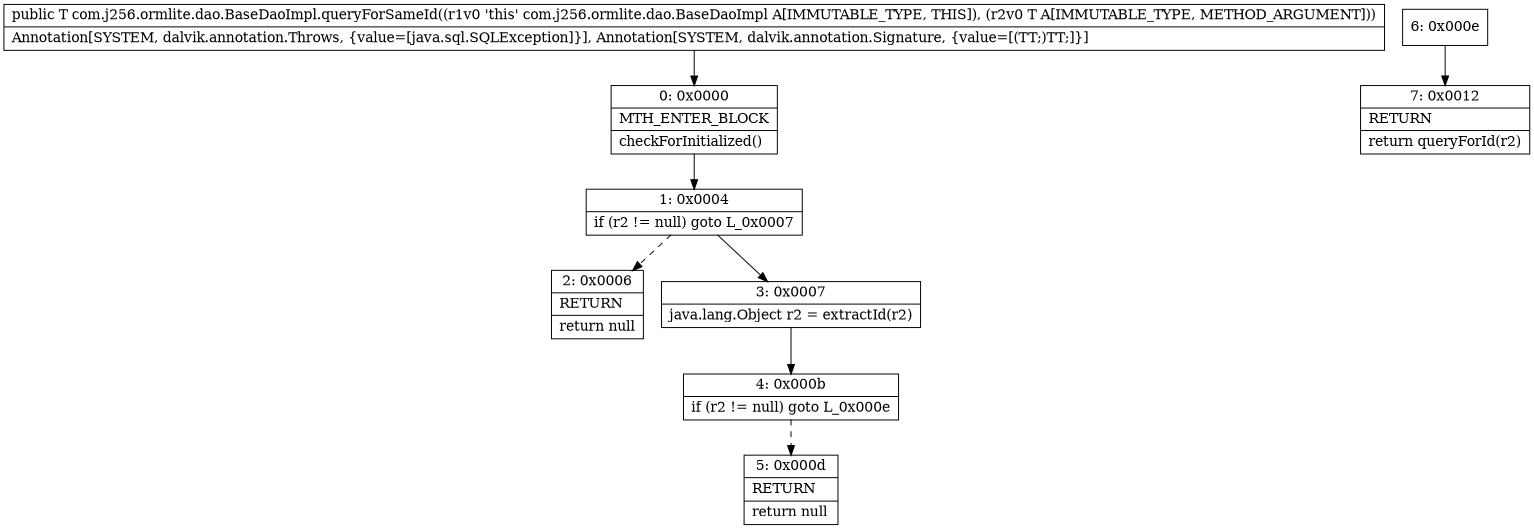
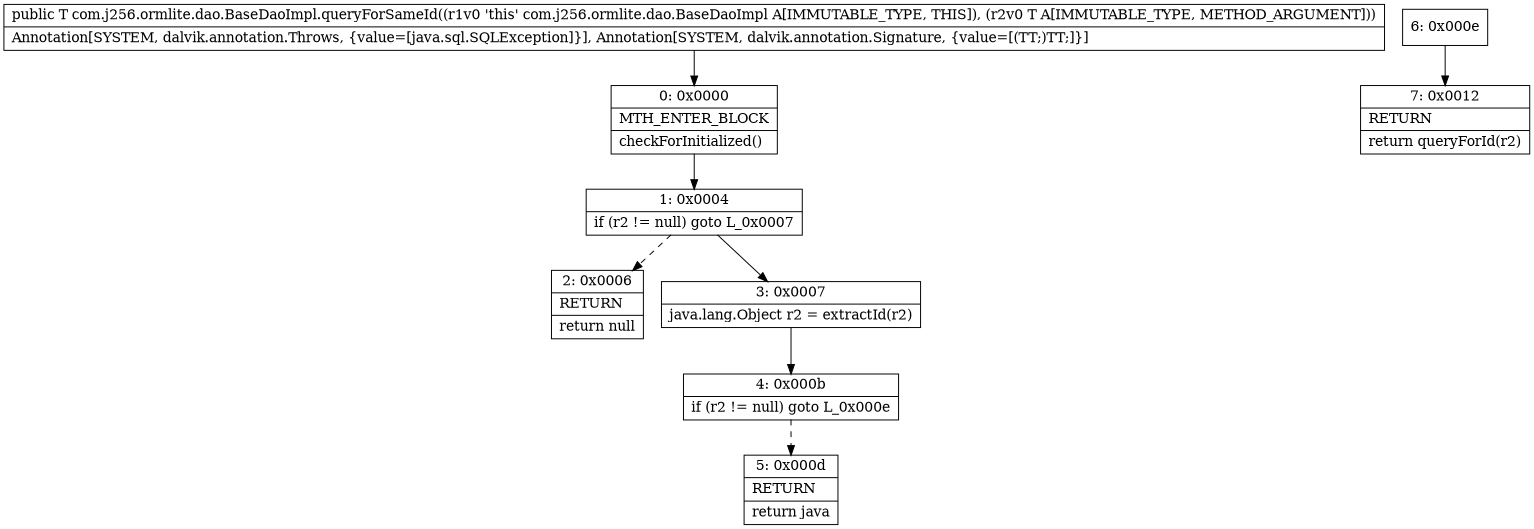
(790, 512) -> (791, 512)
